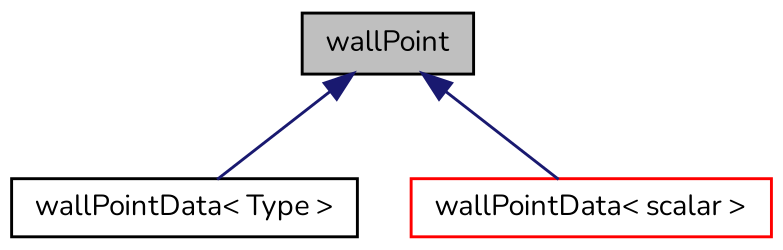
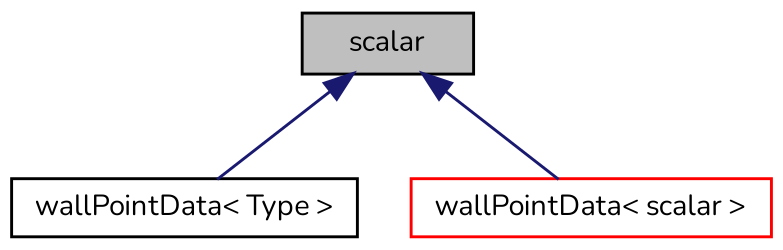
(388, 44) -> (388, 44)
